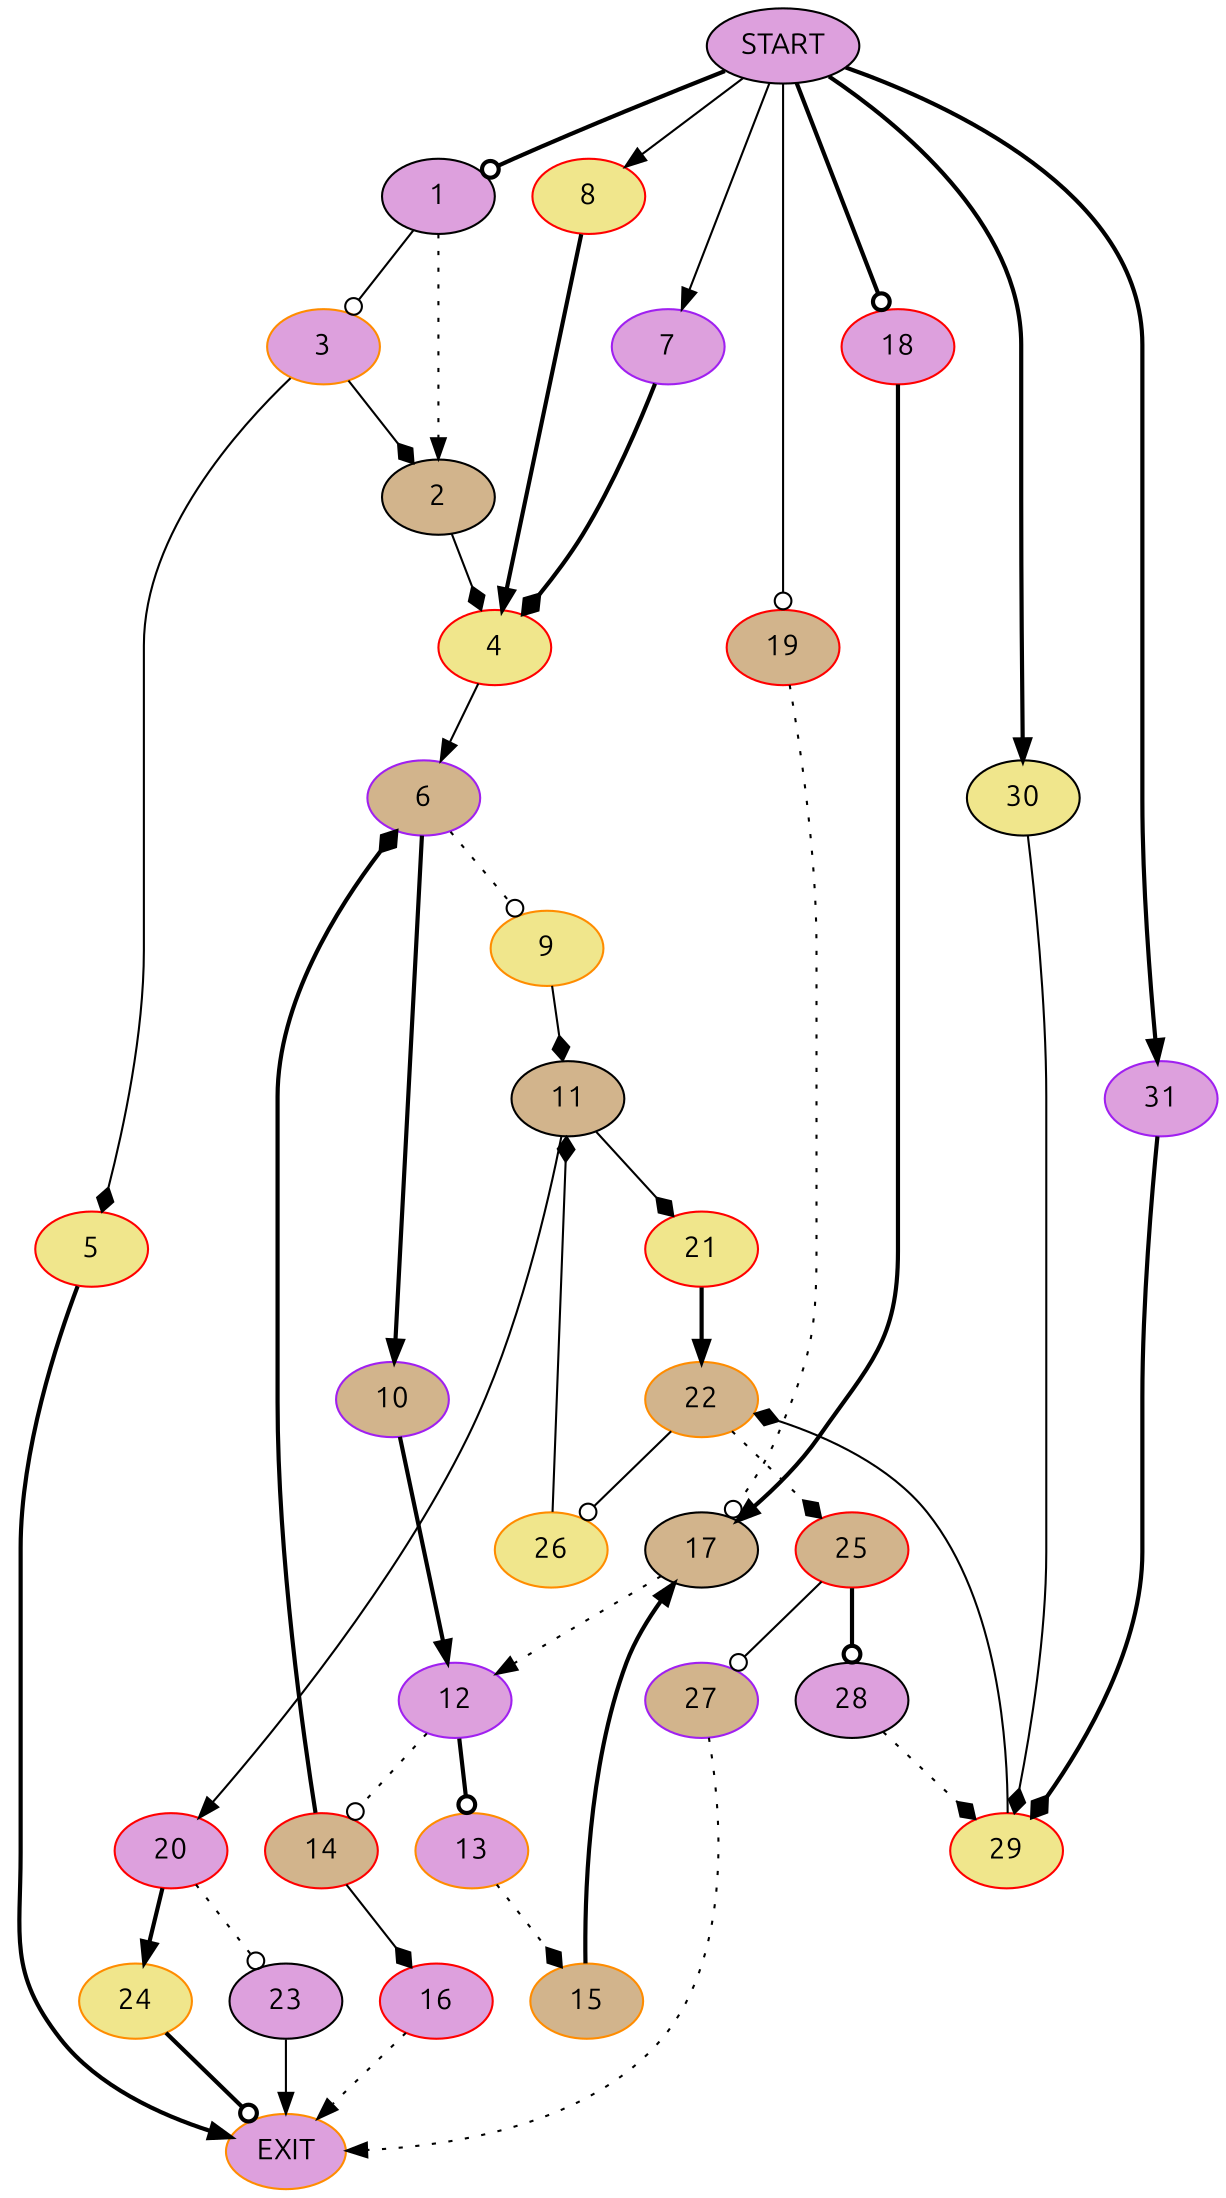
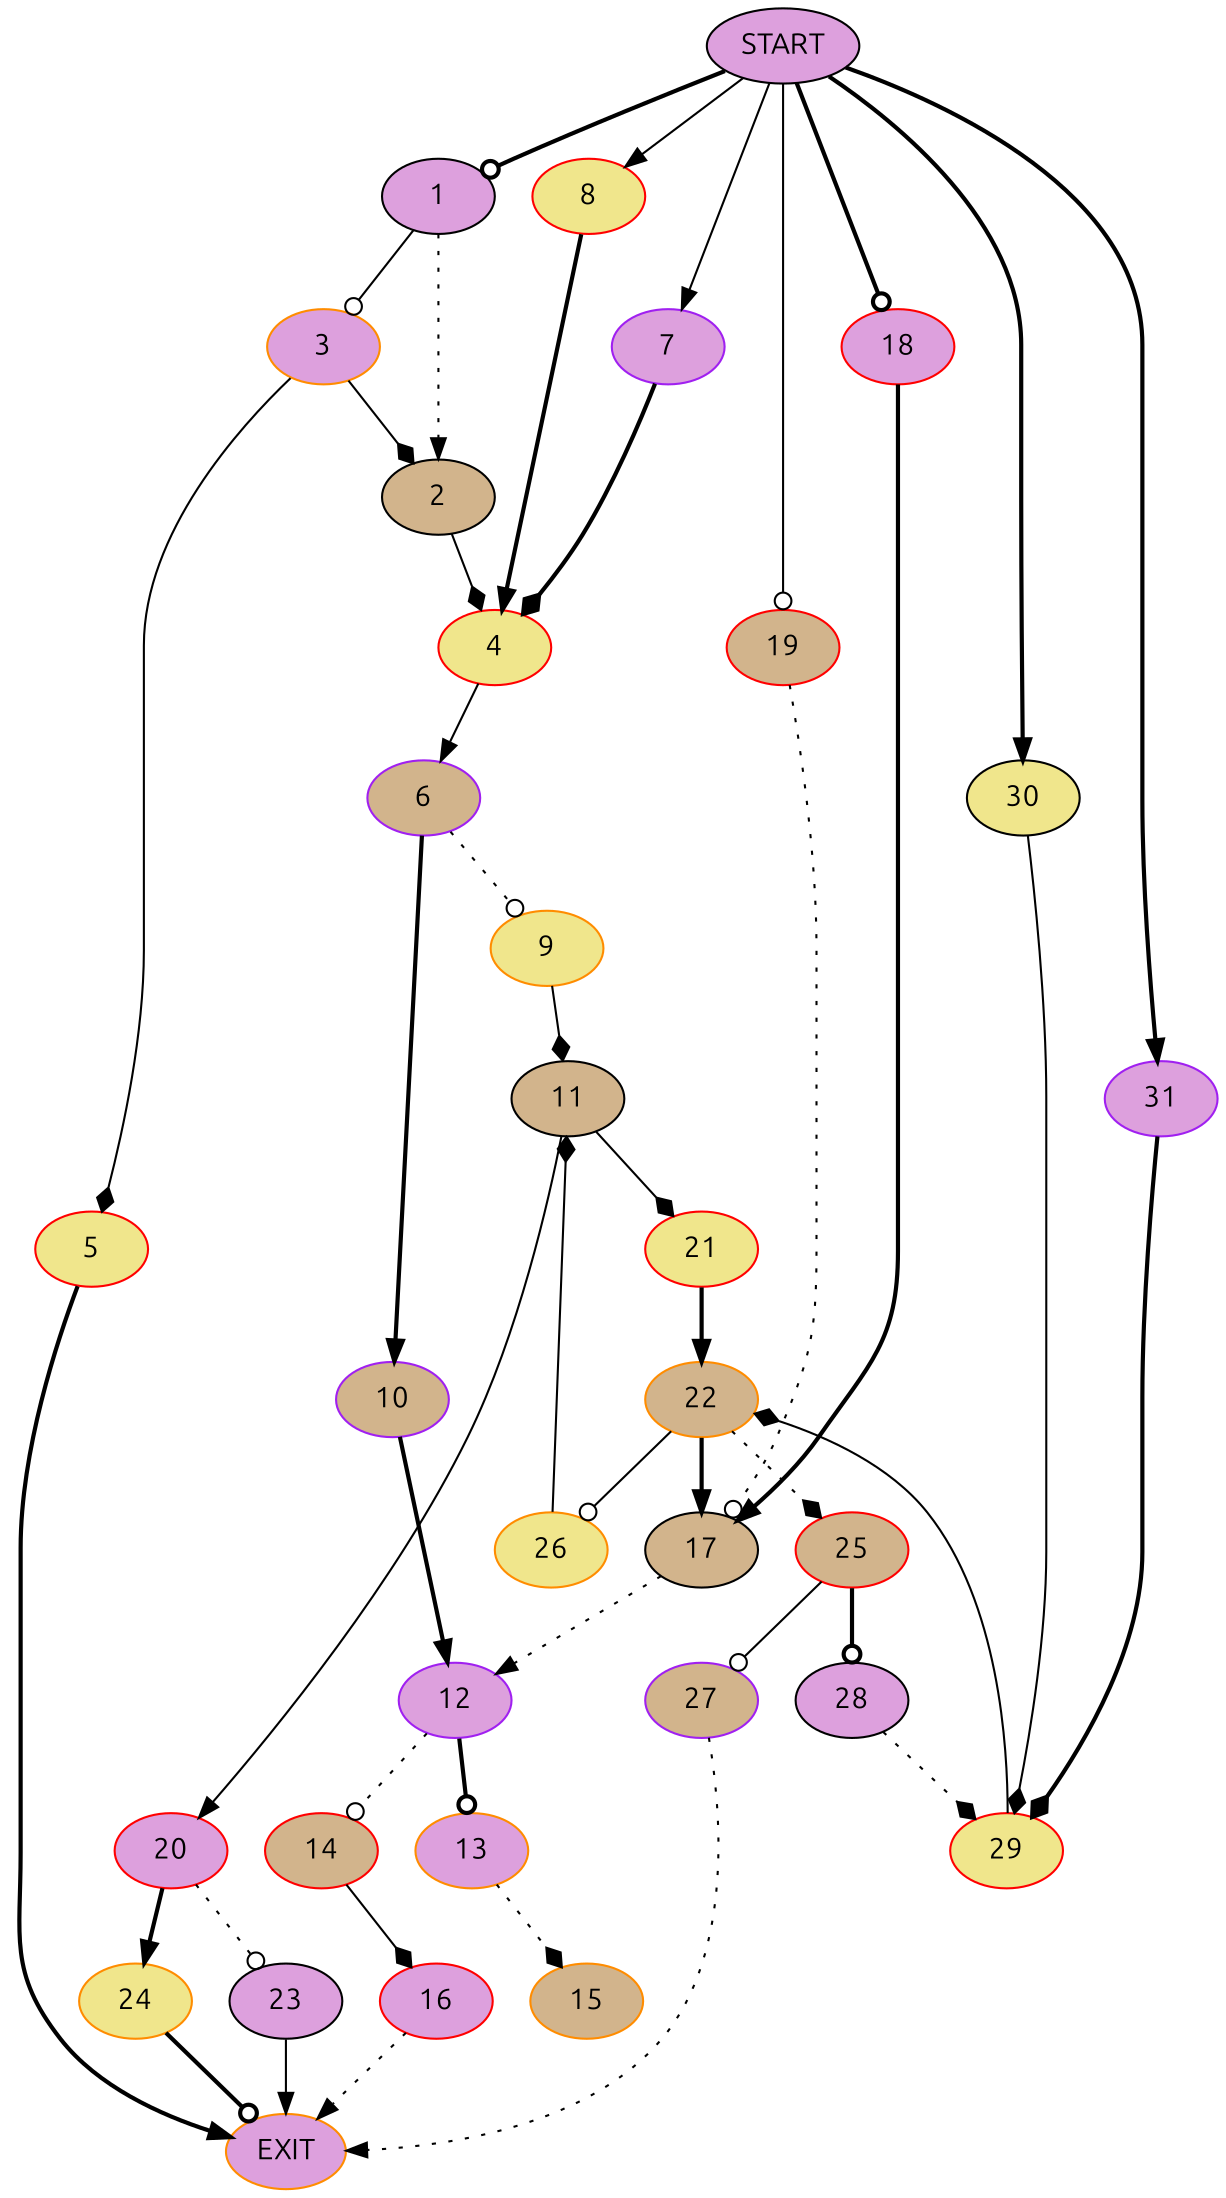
(278, 1321) -> none
(598, 1776) -> (702, 1465)
